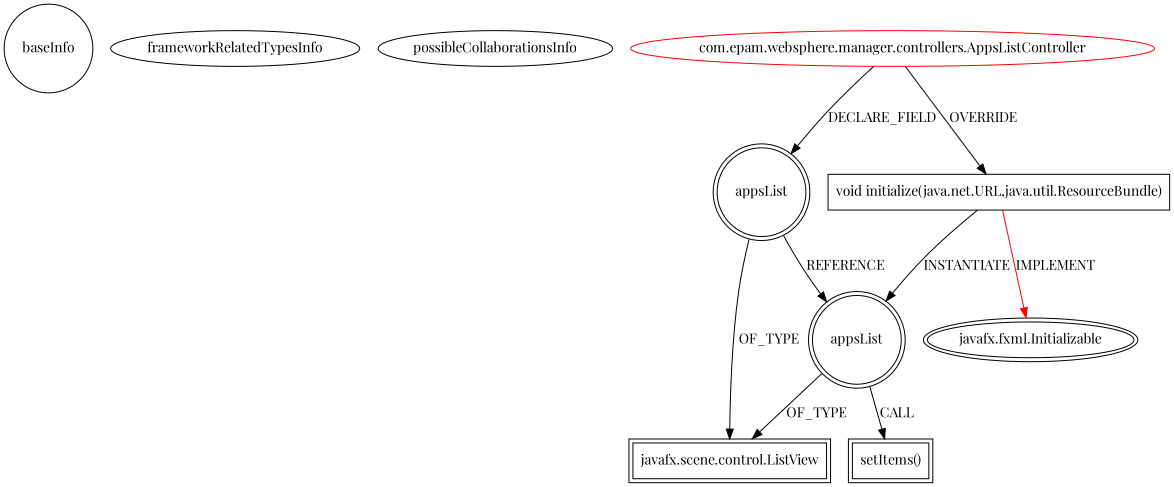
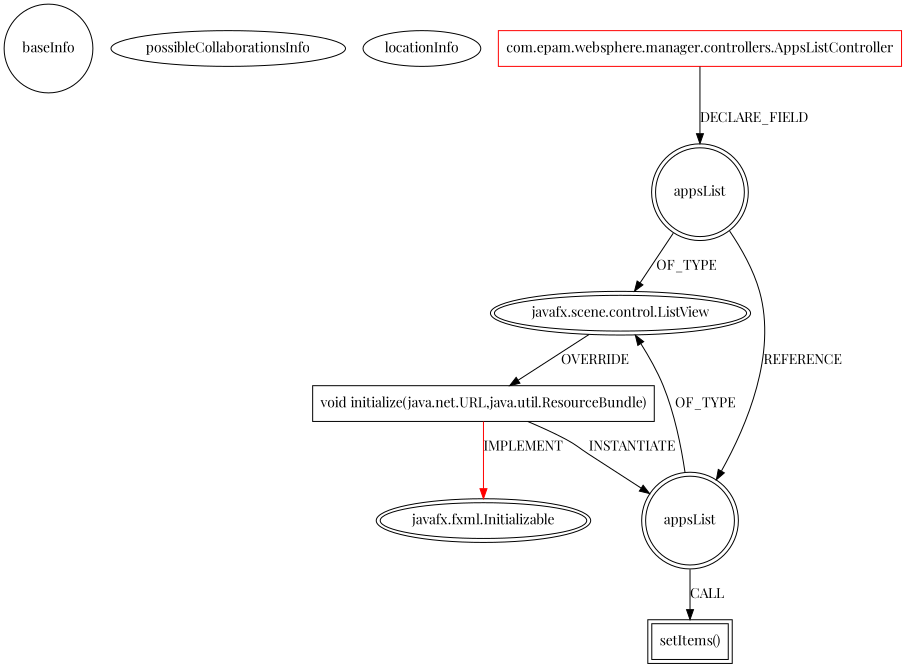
(235, 49) -> none
none -> (422, 49)
(893, 49) -> (700, 49)
(943, 116) -> (554, 357)
(730, 461) -> (621, 313)
